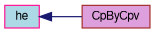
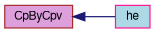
(67, 17) -> (100, 17)
